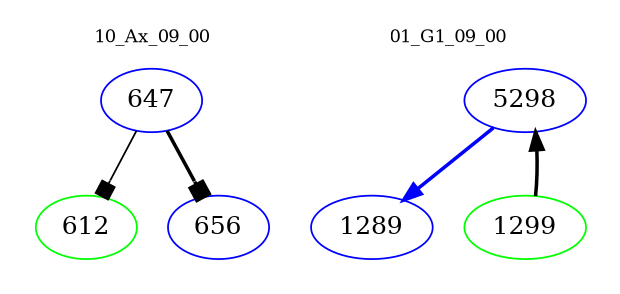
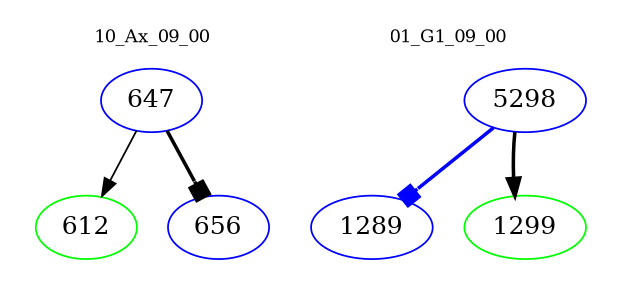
(123, 156) -> (123, 156)
(456, 158) -> (456, 158)
(537, 173) -> (513, 155)
